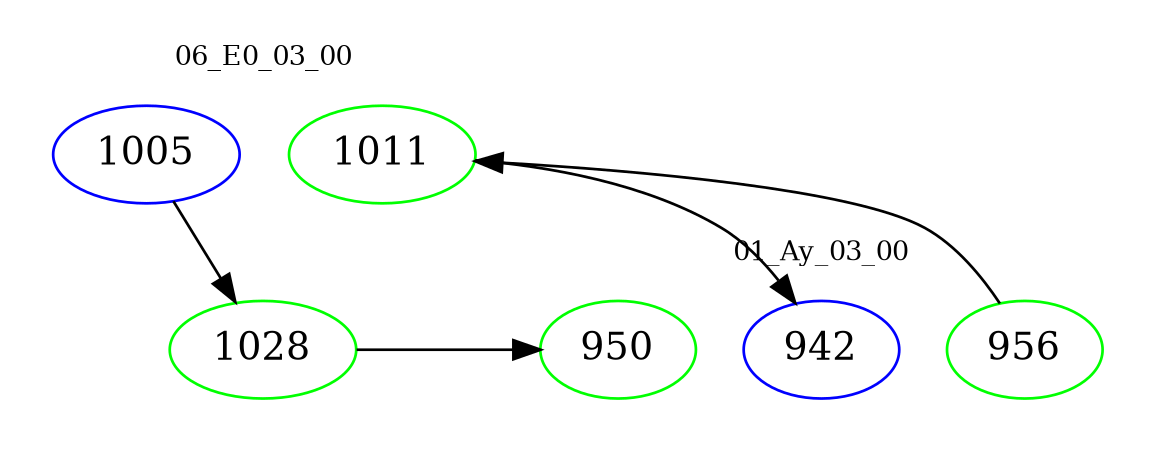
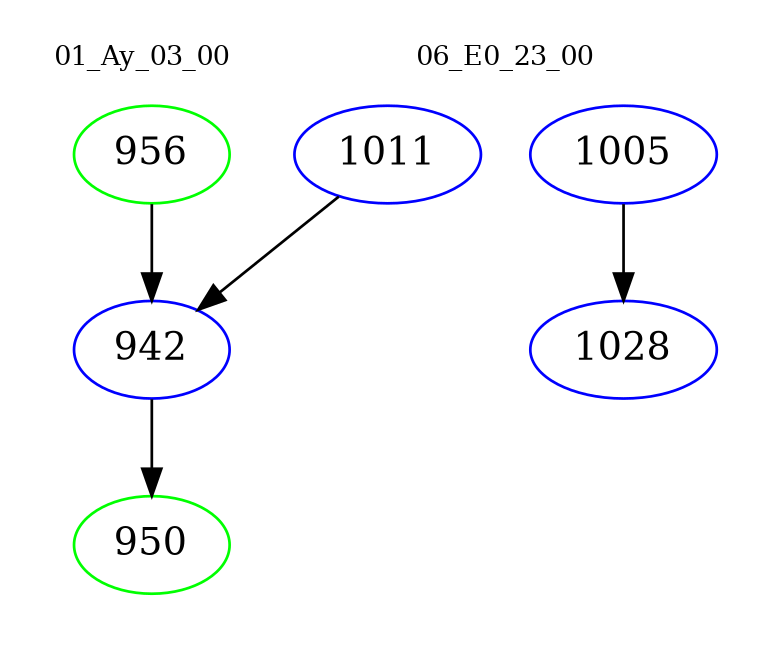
(264, 58) -> (506, 58)
(382, 155) -> (388, 155)
(769, 188) -> (152, 239)
(263, 350) -> (624, 350)
(435, 350) -> (152, 434)
